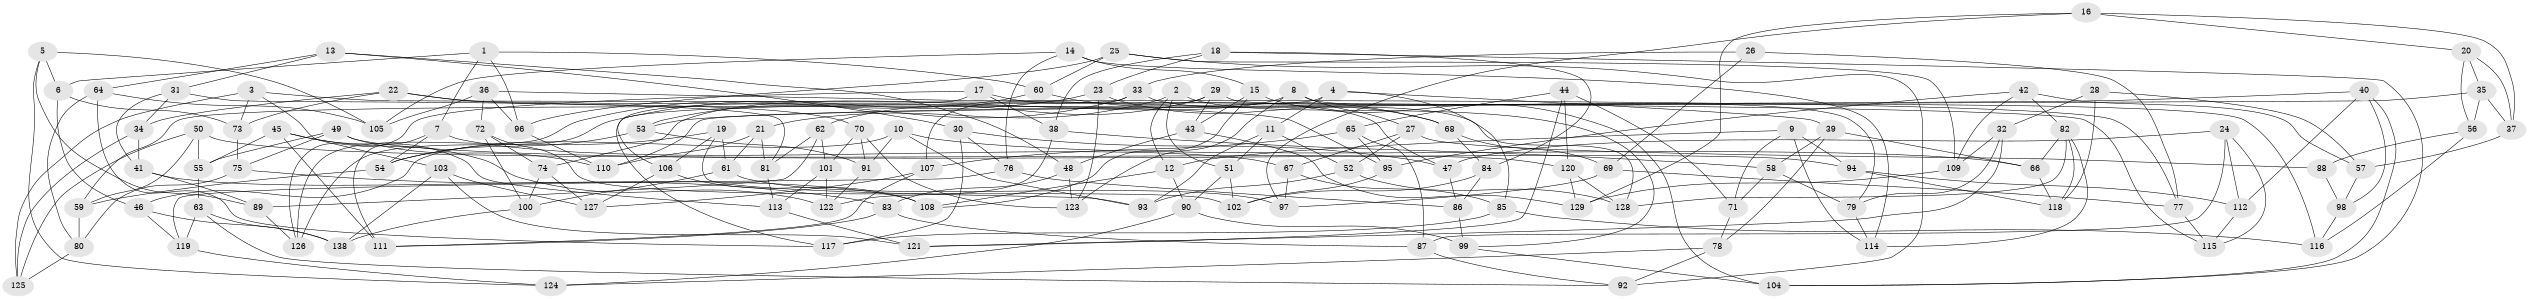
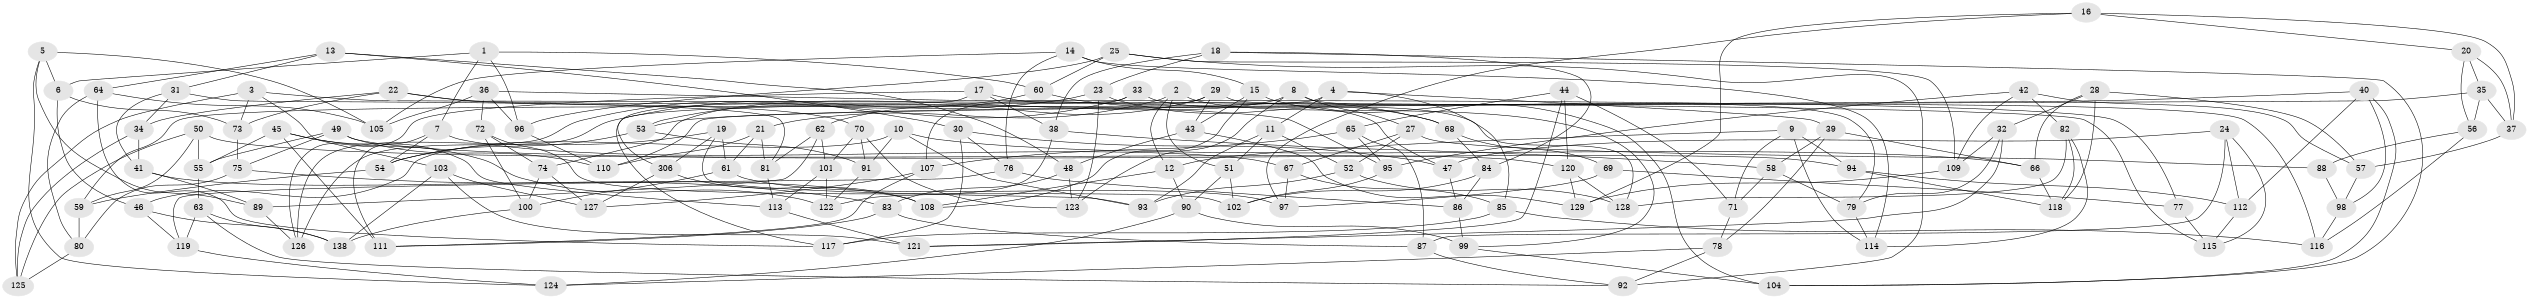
(1751, 52) -> none
(2050, 149) -> (2045, 120)
(666, 169) -> (666, 169)
